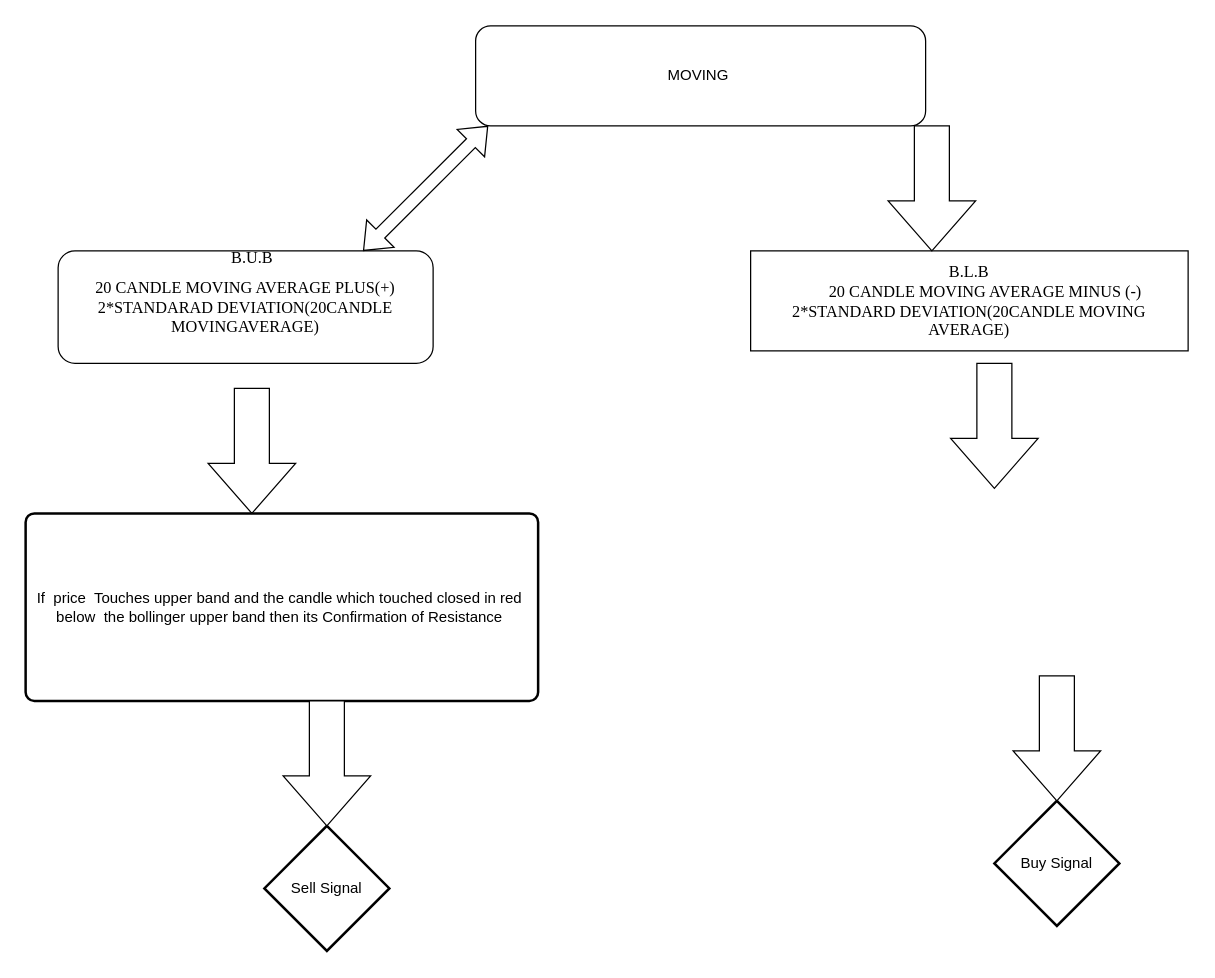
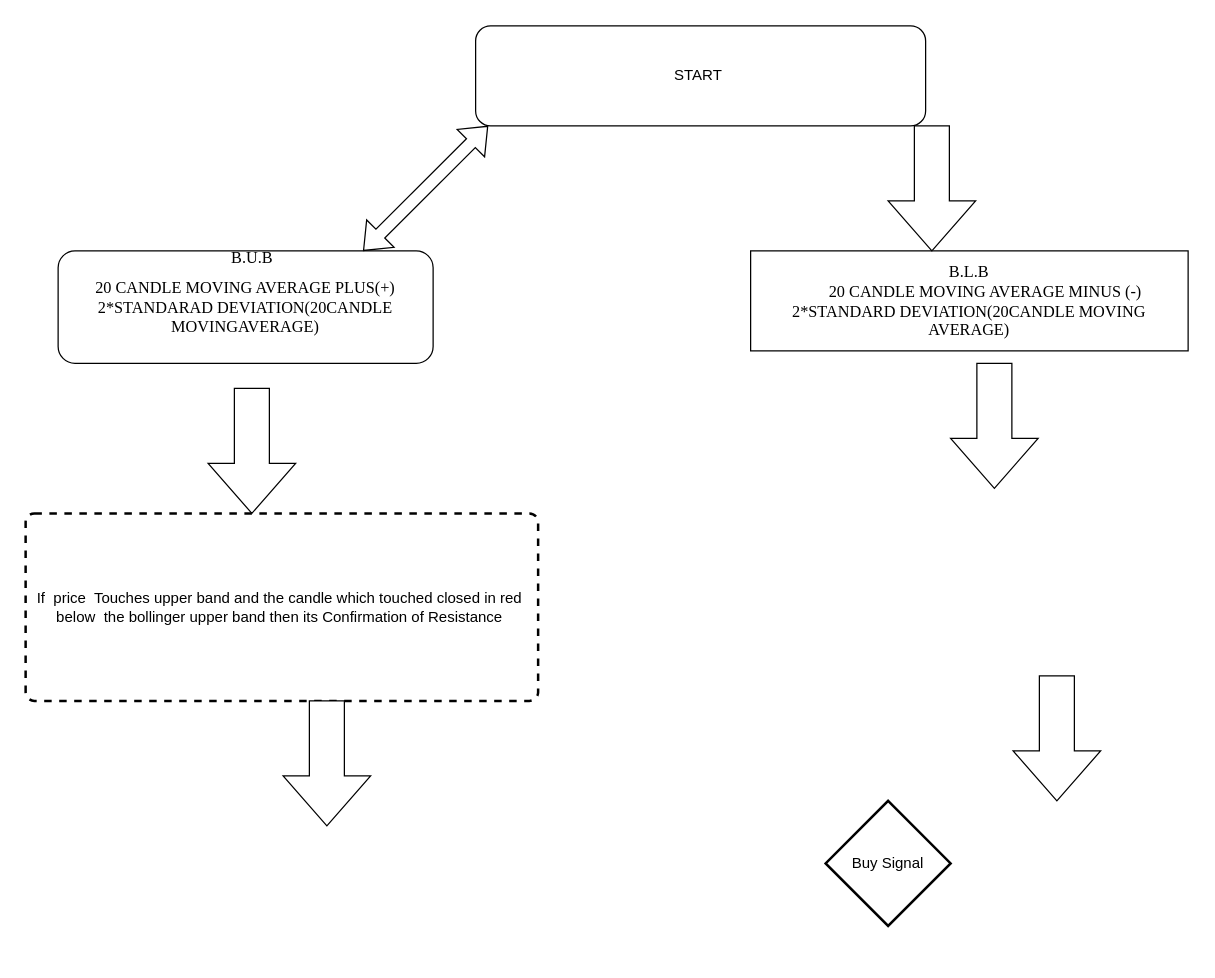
(701, 76) -> (701, 76)
(282, 607) -> (282, 607)
(1057, 863) -> (888, 863)
(327, 888) -> none
